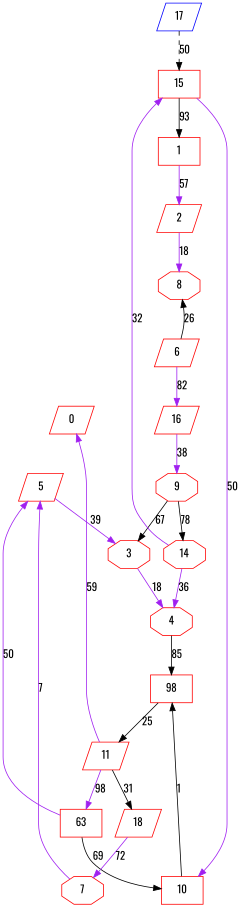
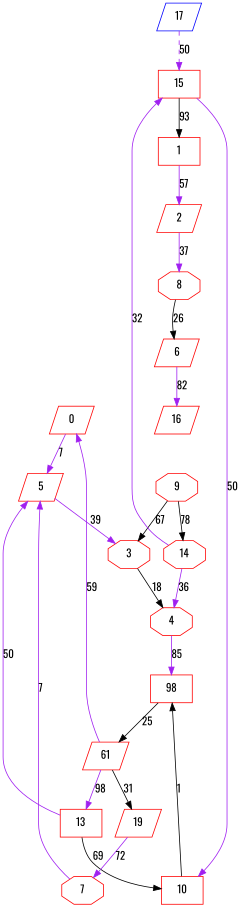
(179, 47) -> (179, 47)
(184, 252) -> (184, 252)
(184, 323) -> (173, 315)
none -> (58, 450)
(177, 450) -> none
(148, 585) -> (148, 585)
(171, 651) -> (171, 651)
(106, 756) -> (106, 756)
(81, 823) -> (81, 823)
(138, 823) -> (138, 823)
